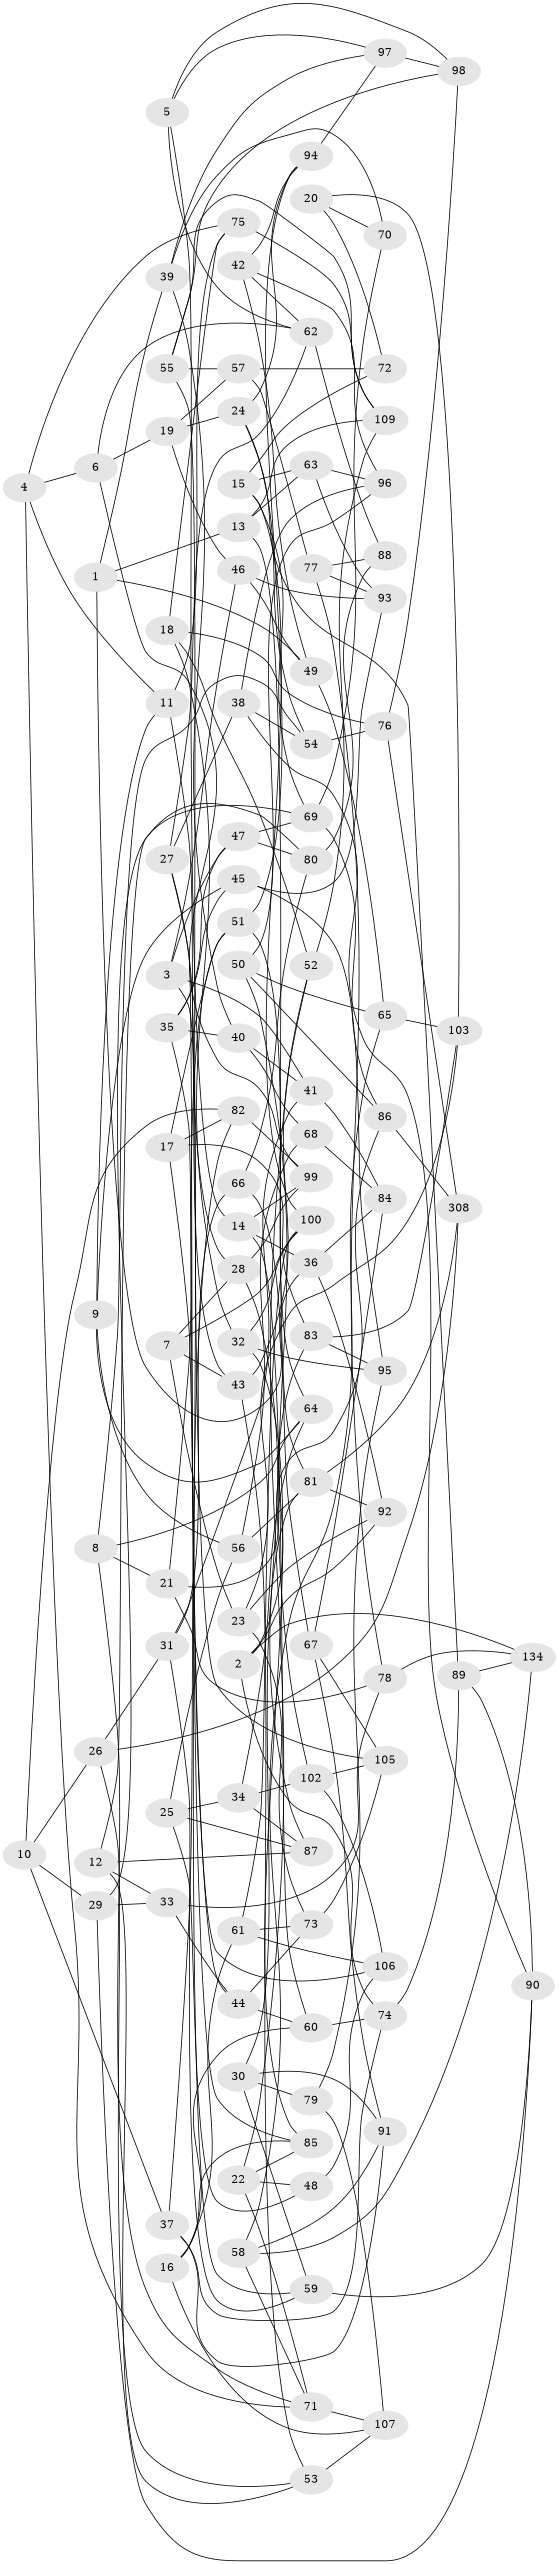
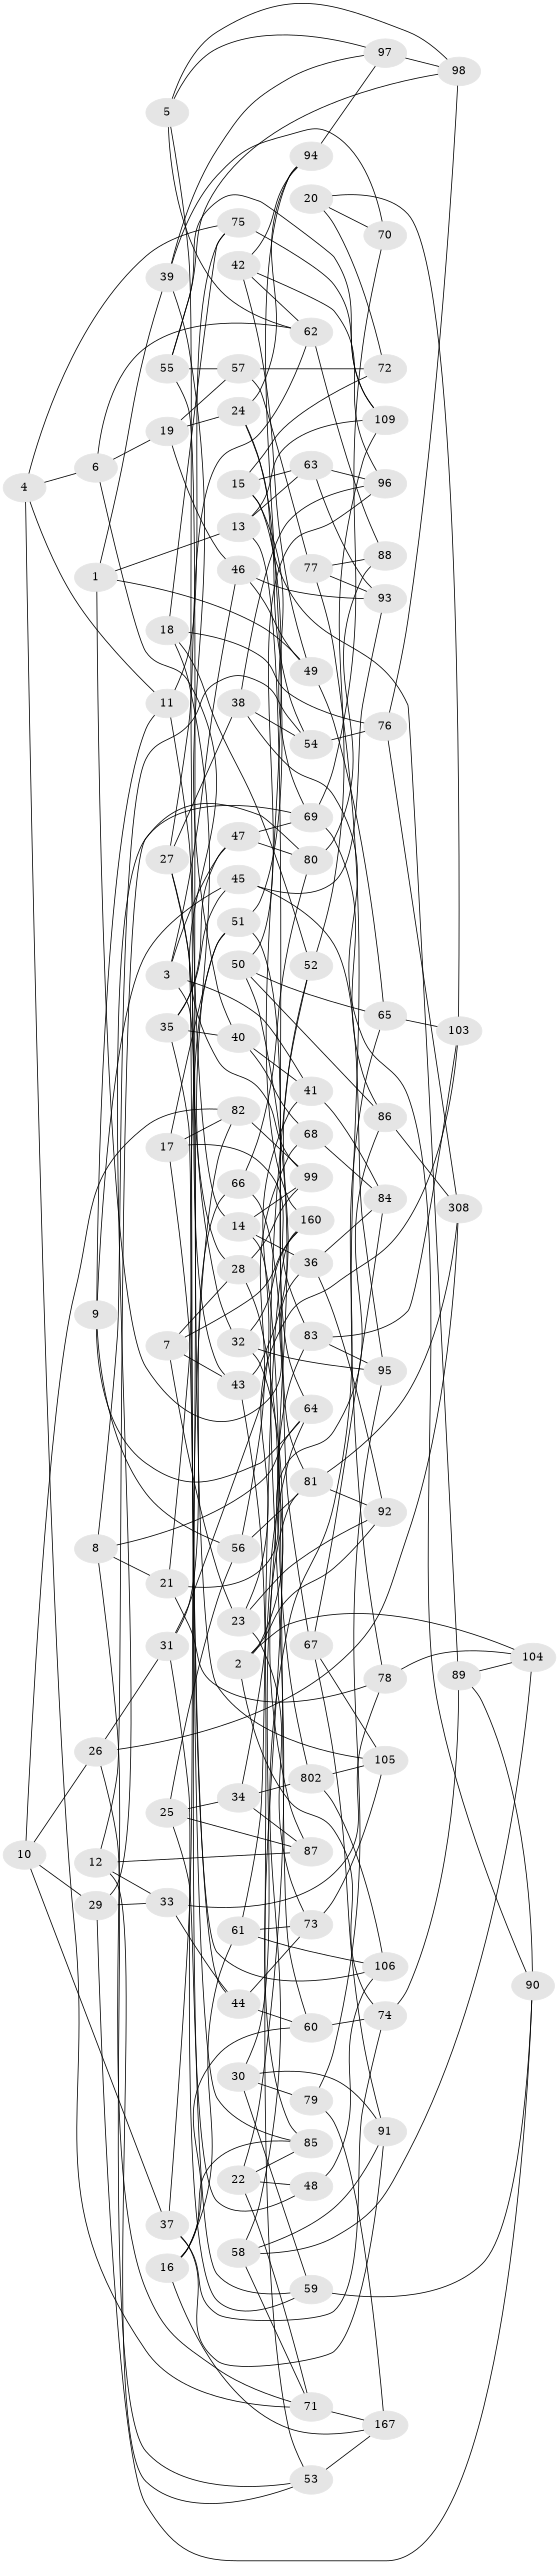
(311, 1221) -> (311, 1221)
(533, 1657) -> (533, 1657)
(311, 1779) -> (311, 1779)
(385, 2425) -> (385, 2425)
